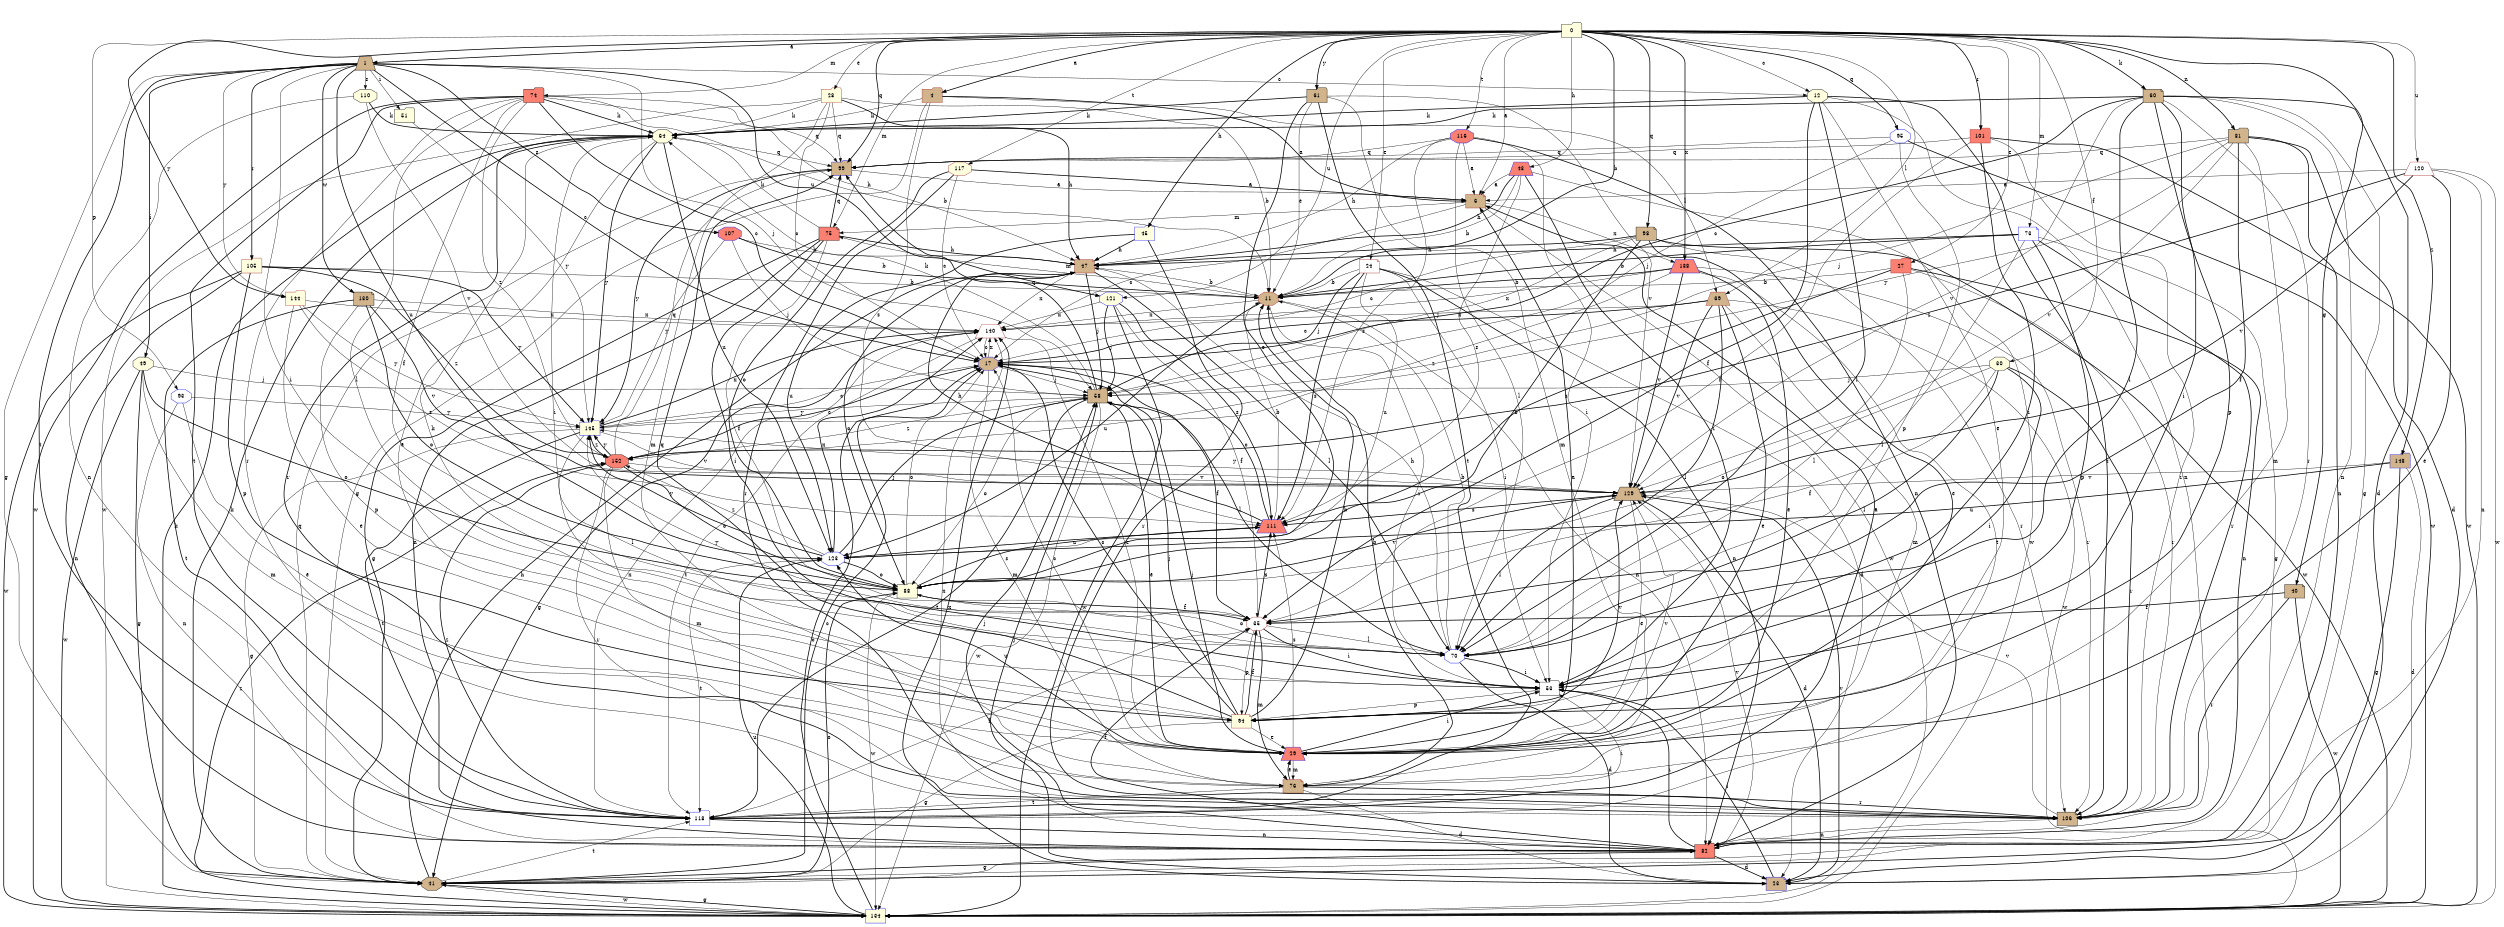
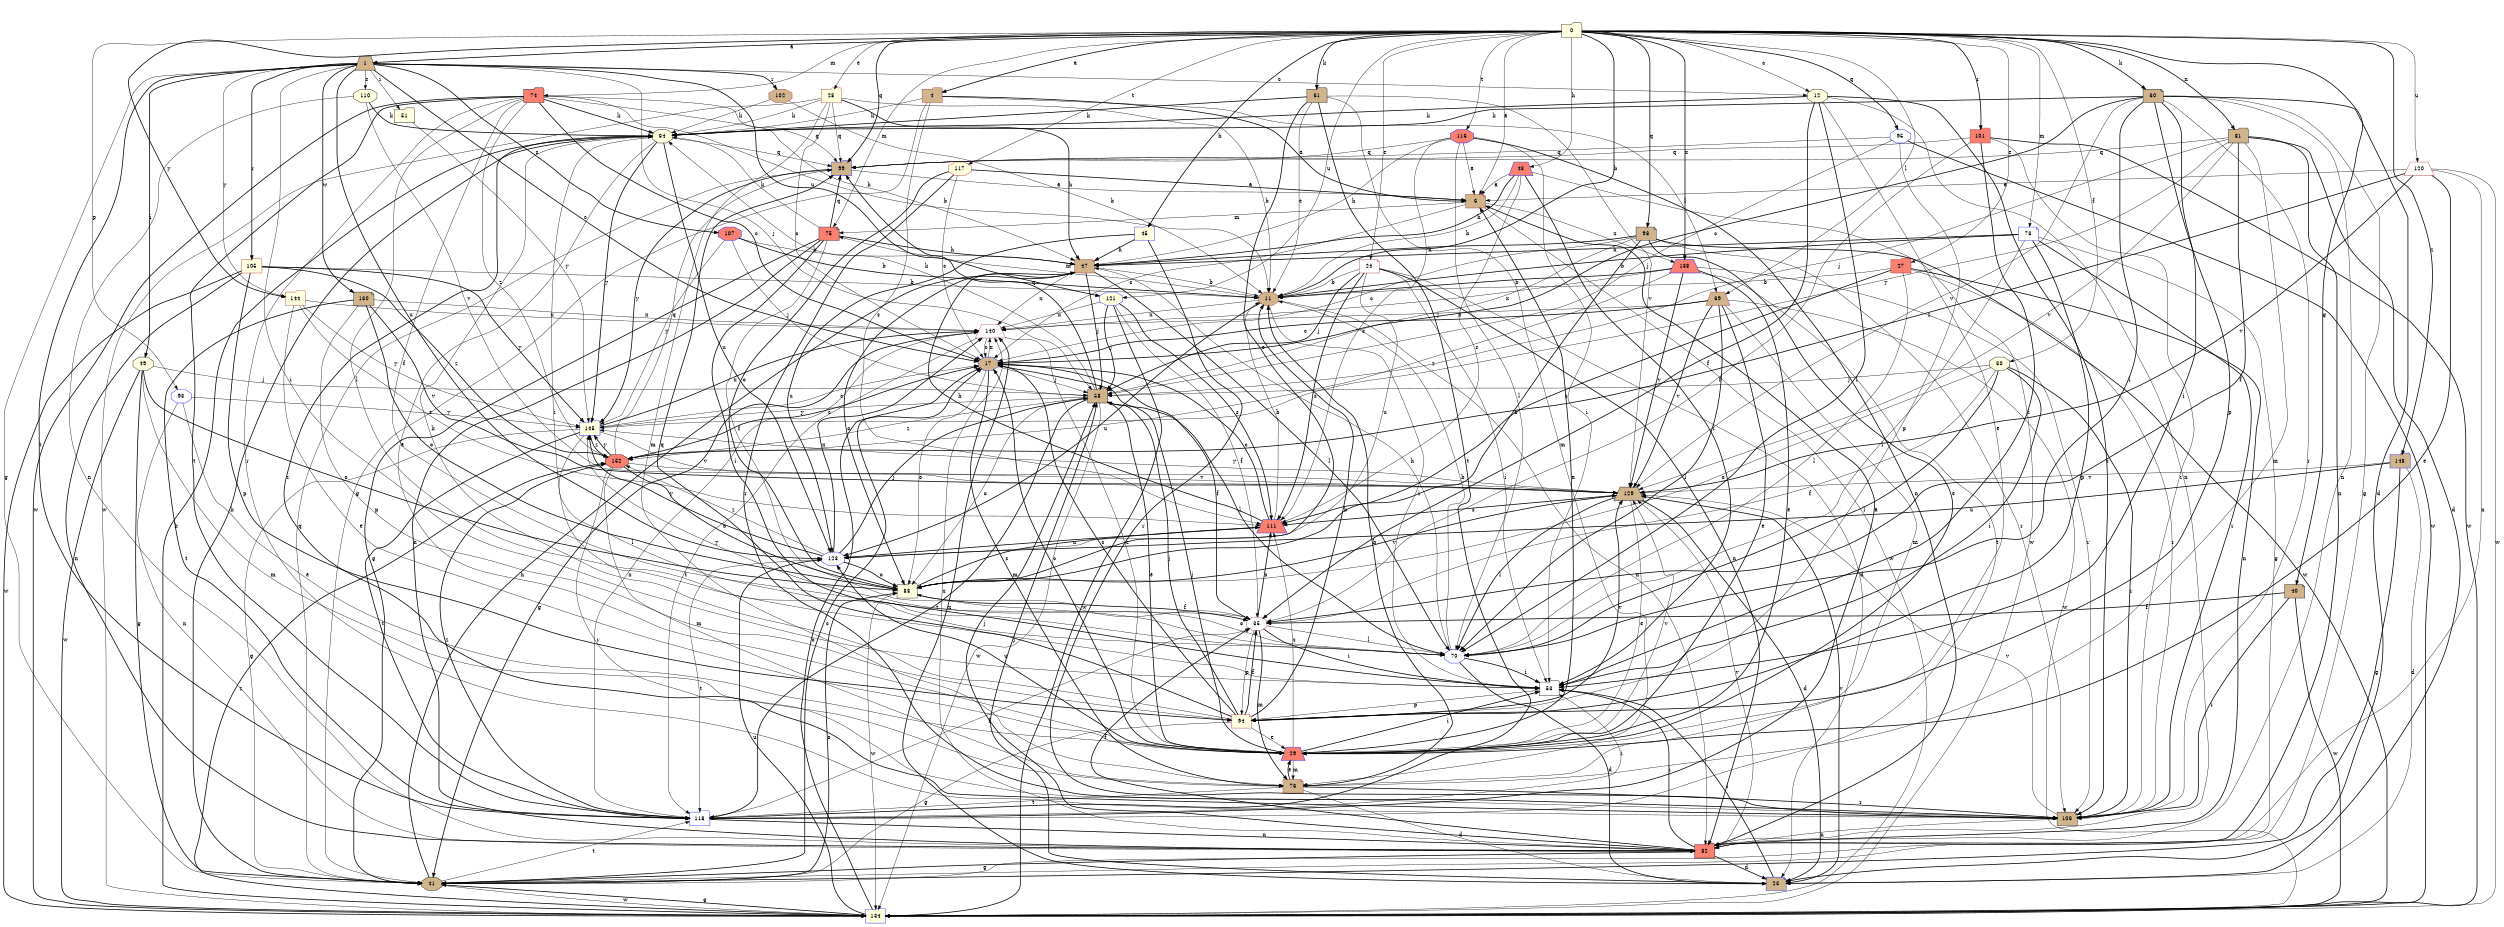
(1325, 63) -> (1325, 63)
none -> (780, 96)
(912, 464) -> (920, 462)
(1073, 601) -> (1073, 601)
(1042, 629) -> (1042, 629)
